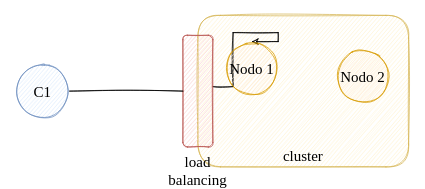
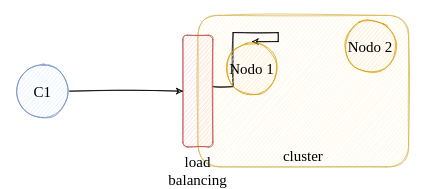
(363, 76) -> (370, 46)
(177, 91) -> (176, 91)
